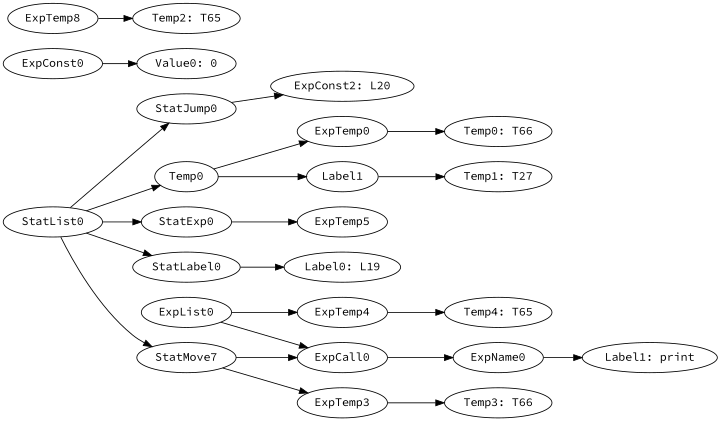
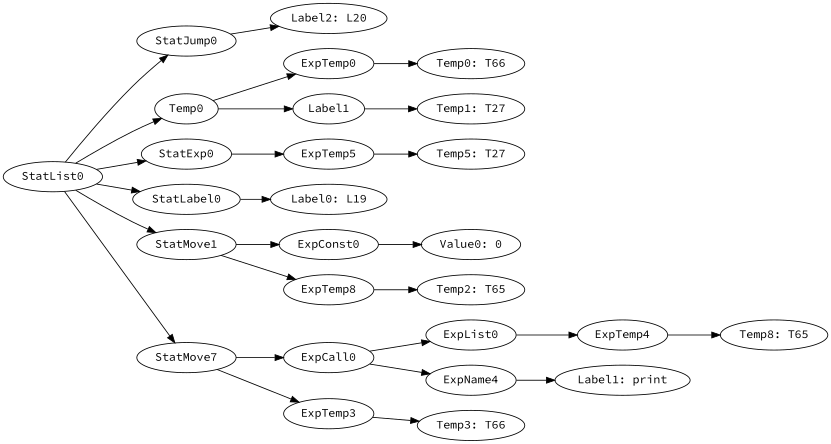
(342, 86) -> (329, 18)
none -> (471, 154)
none -> (186, 245)
(498, 312) -> (774, 335)
(260, 334) -> (396, 347)
(498, 358) -> (471, 380)
